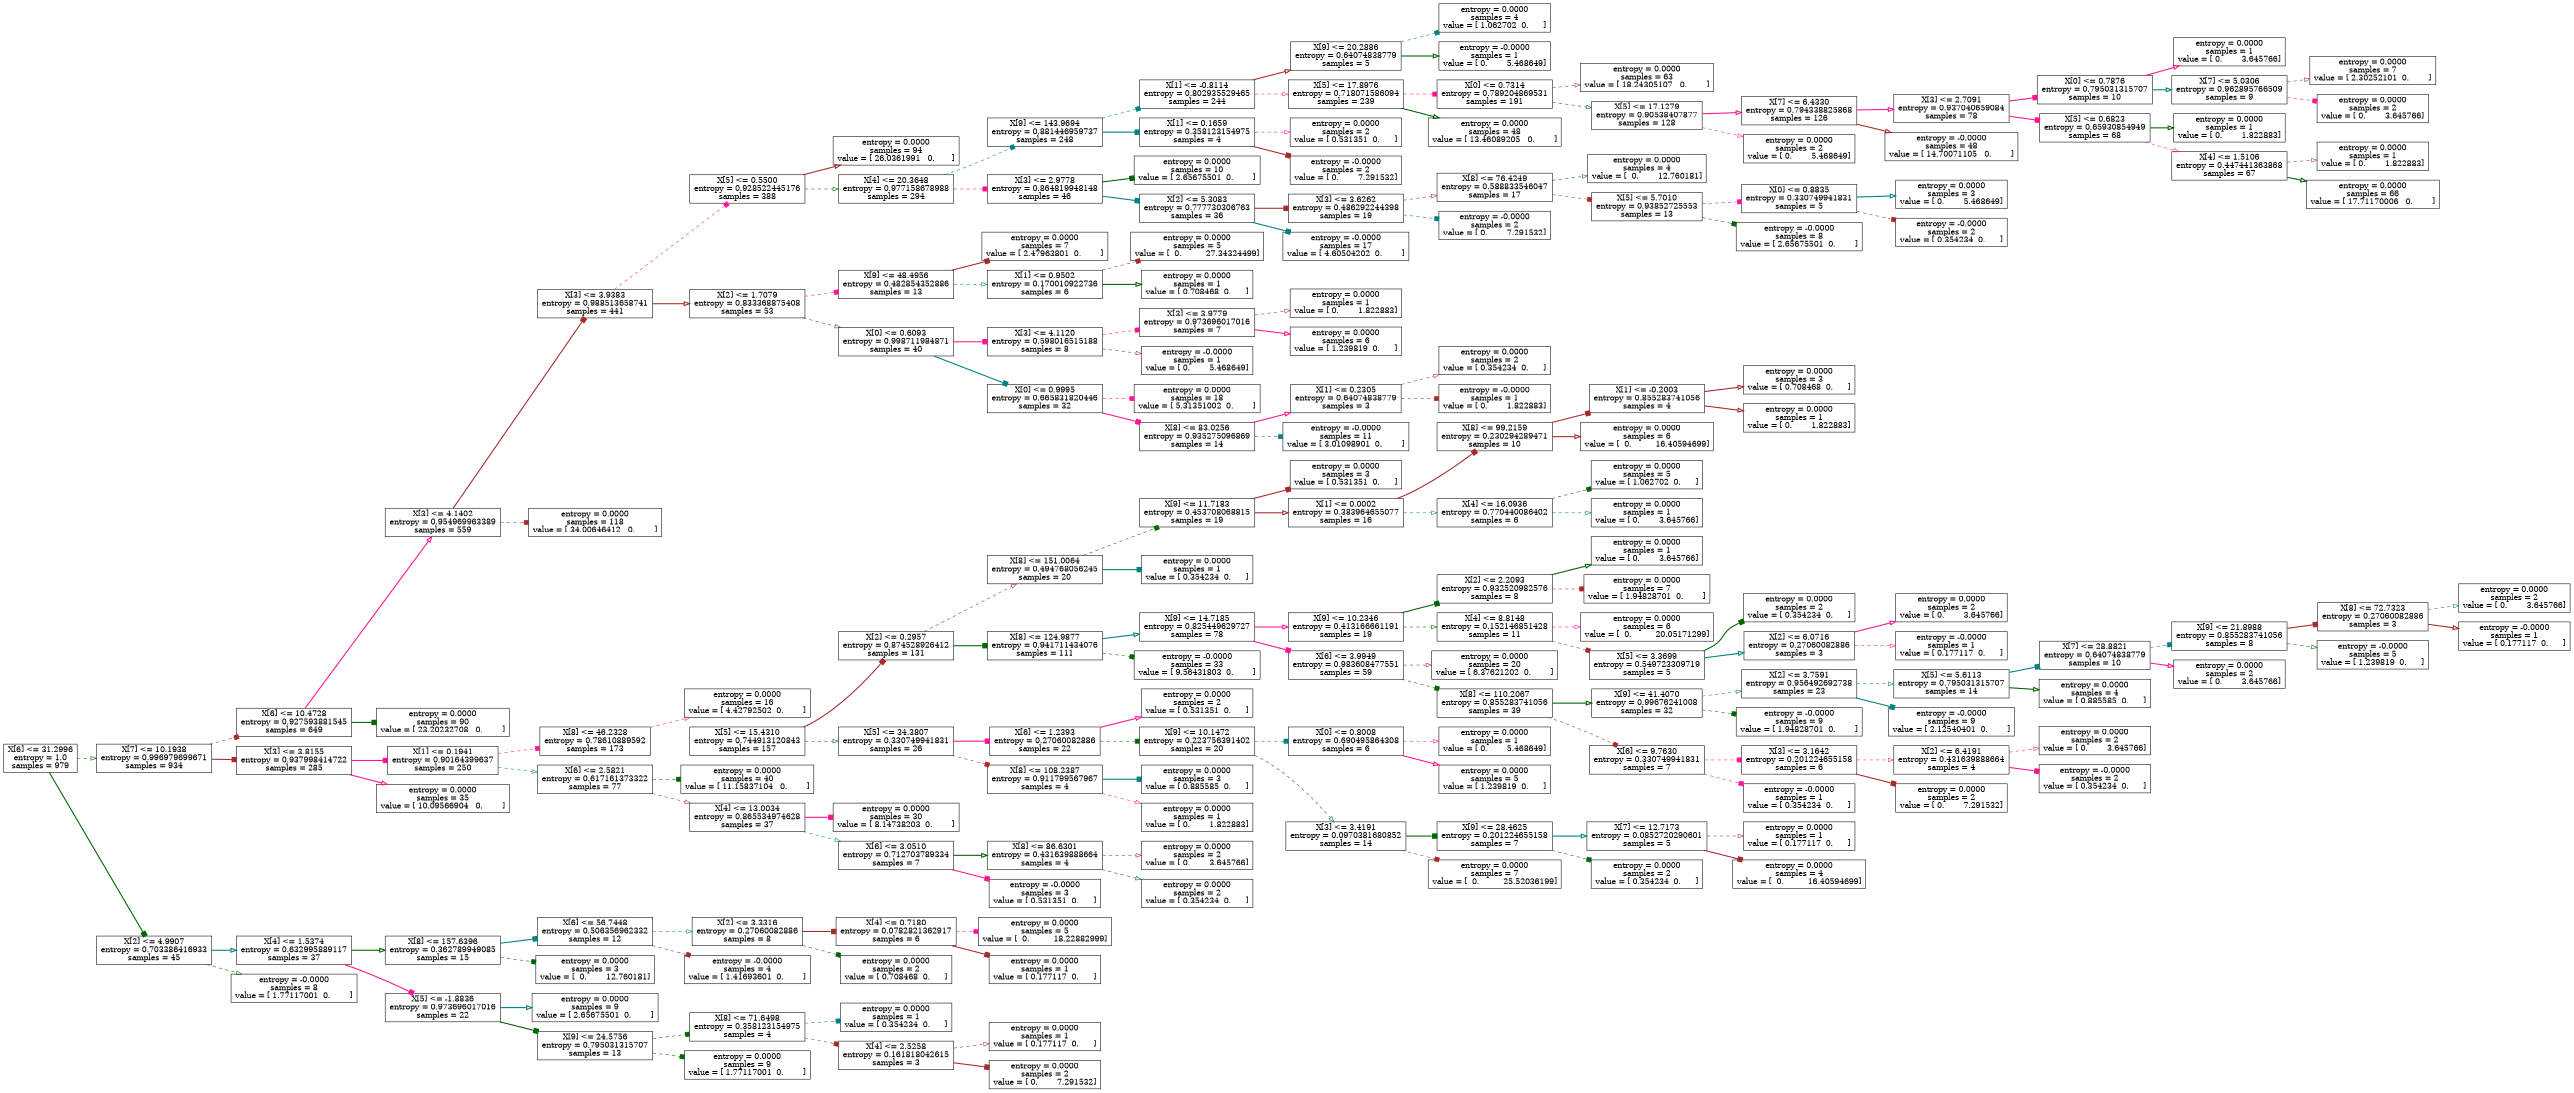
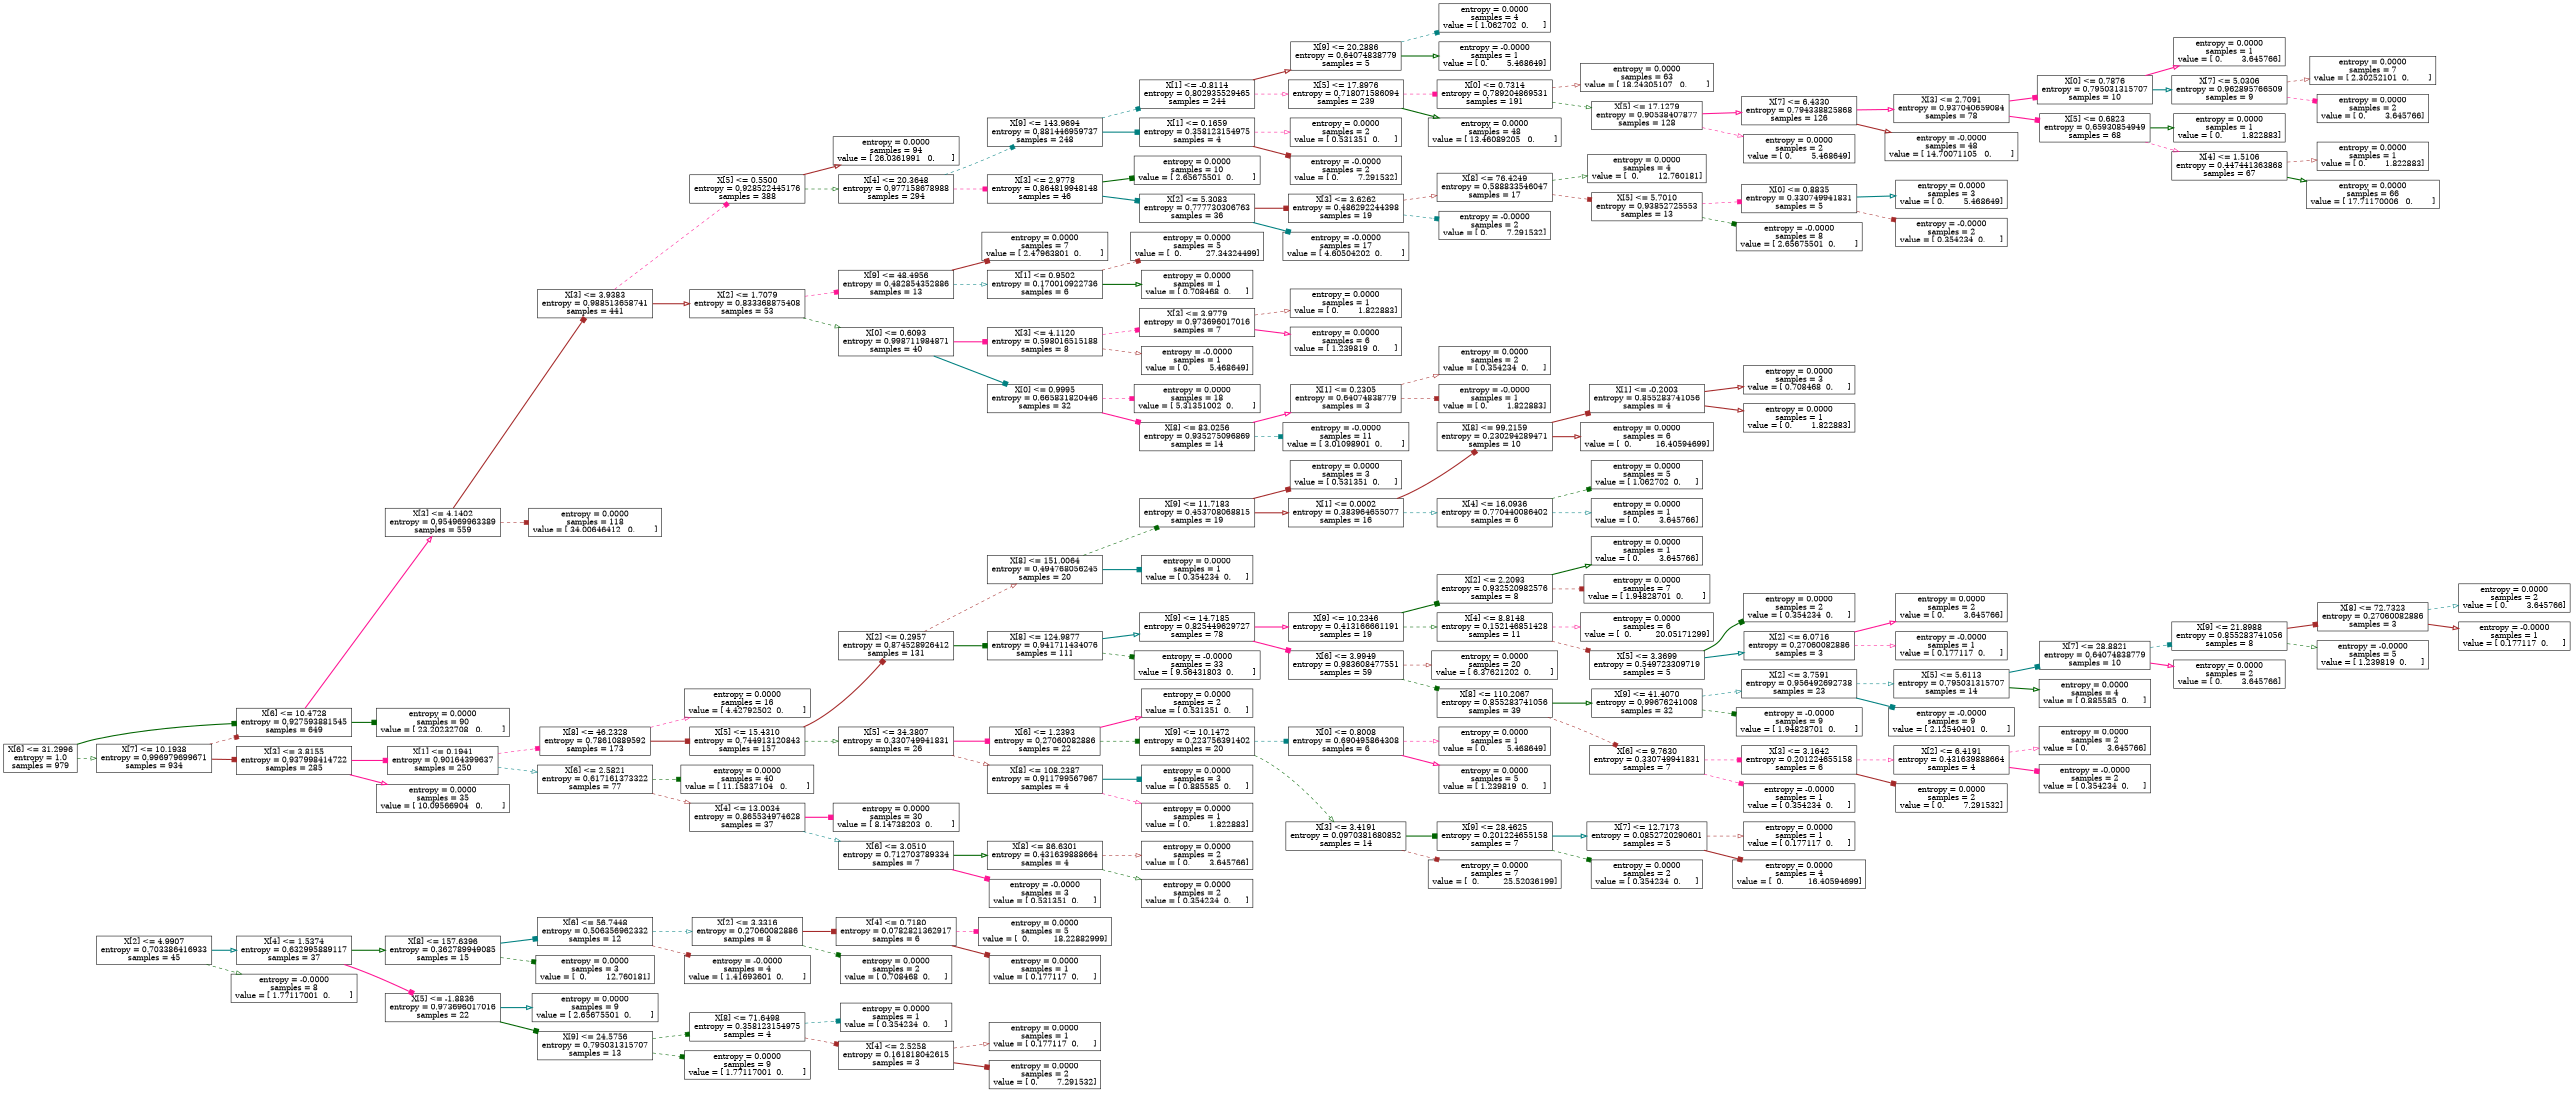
none -> (667, 741)
(968, 760) -> (968, 760)
(96, 852) -> (153, 730)
